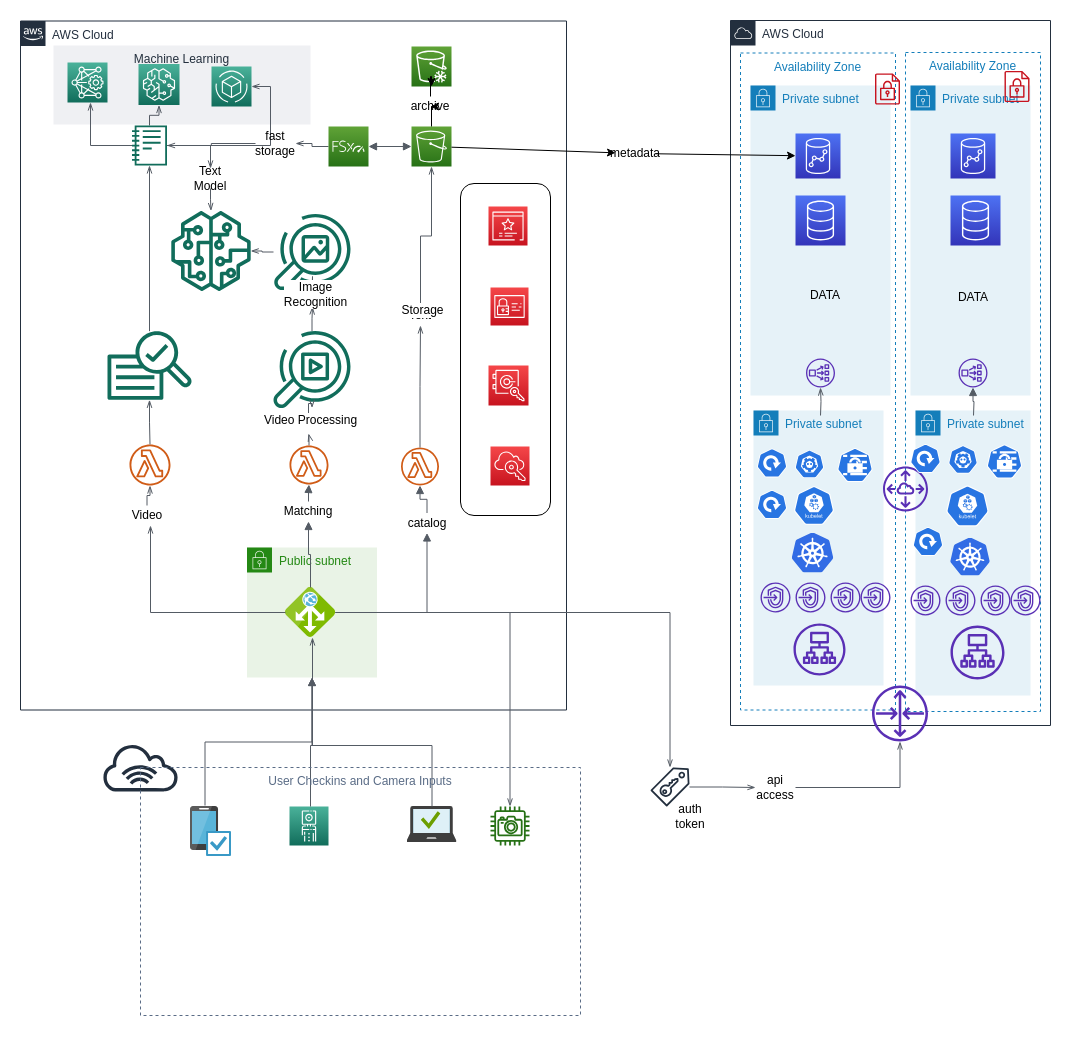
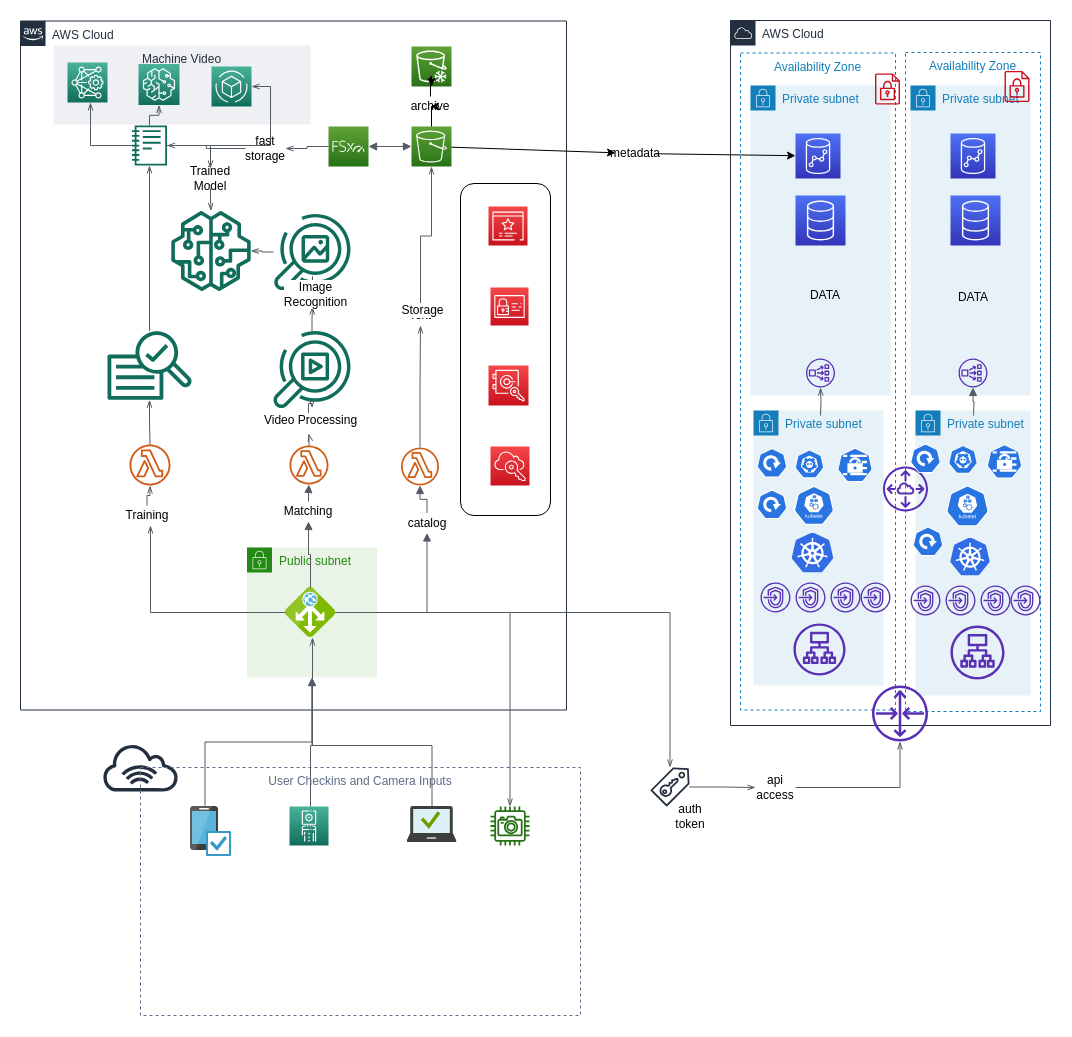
(182, 59) -> (182, 59)
(276, 144) -> (266, 149)
(211, 179) -> (211, 179)
(148, 516) -> (148, 516)
